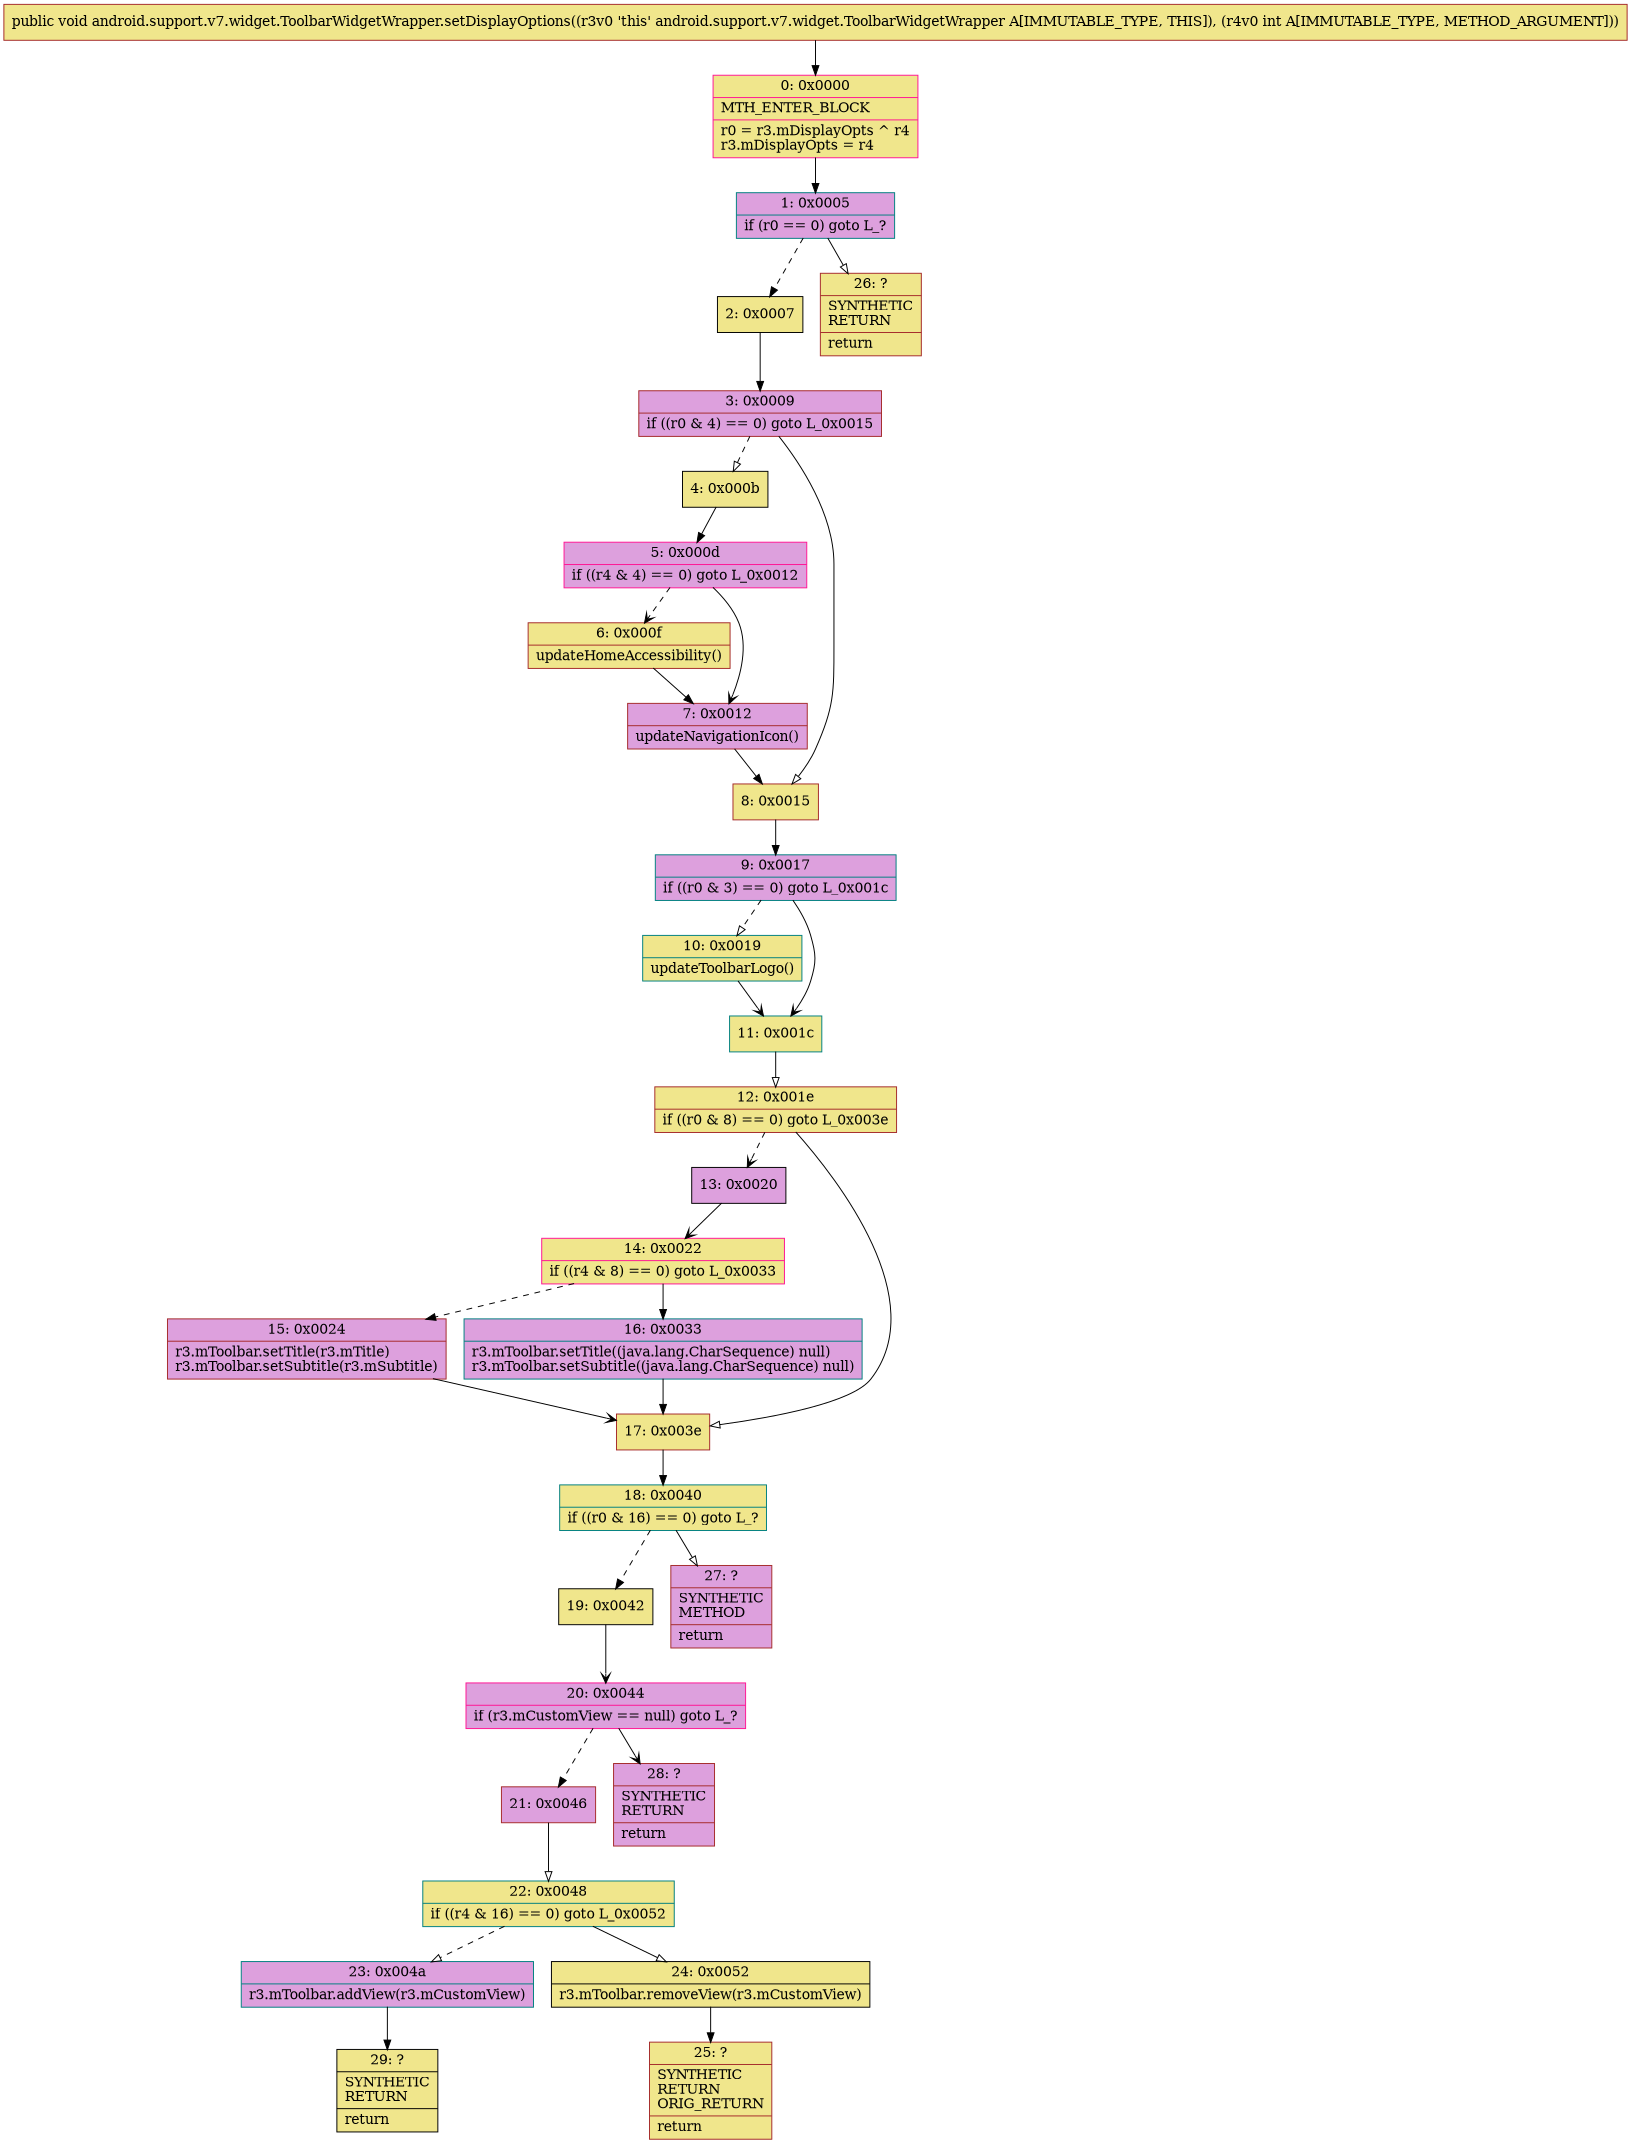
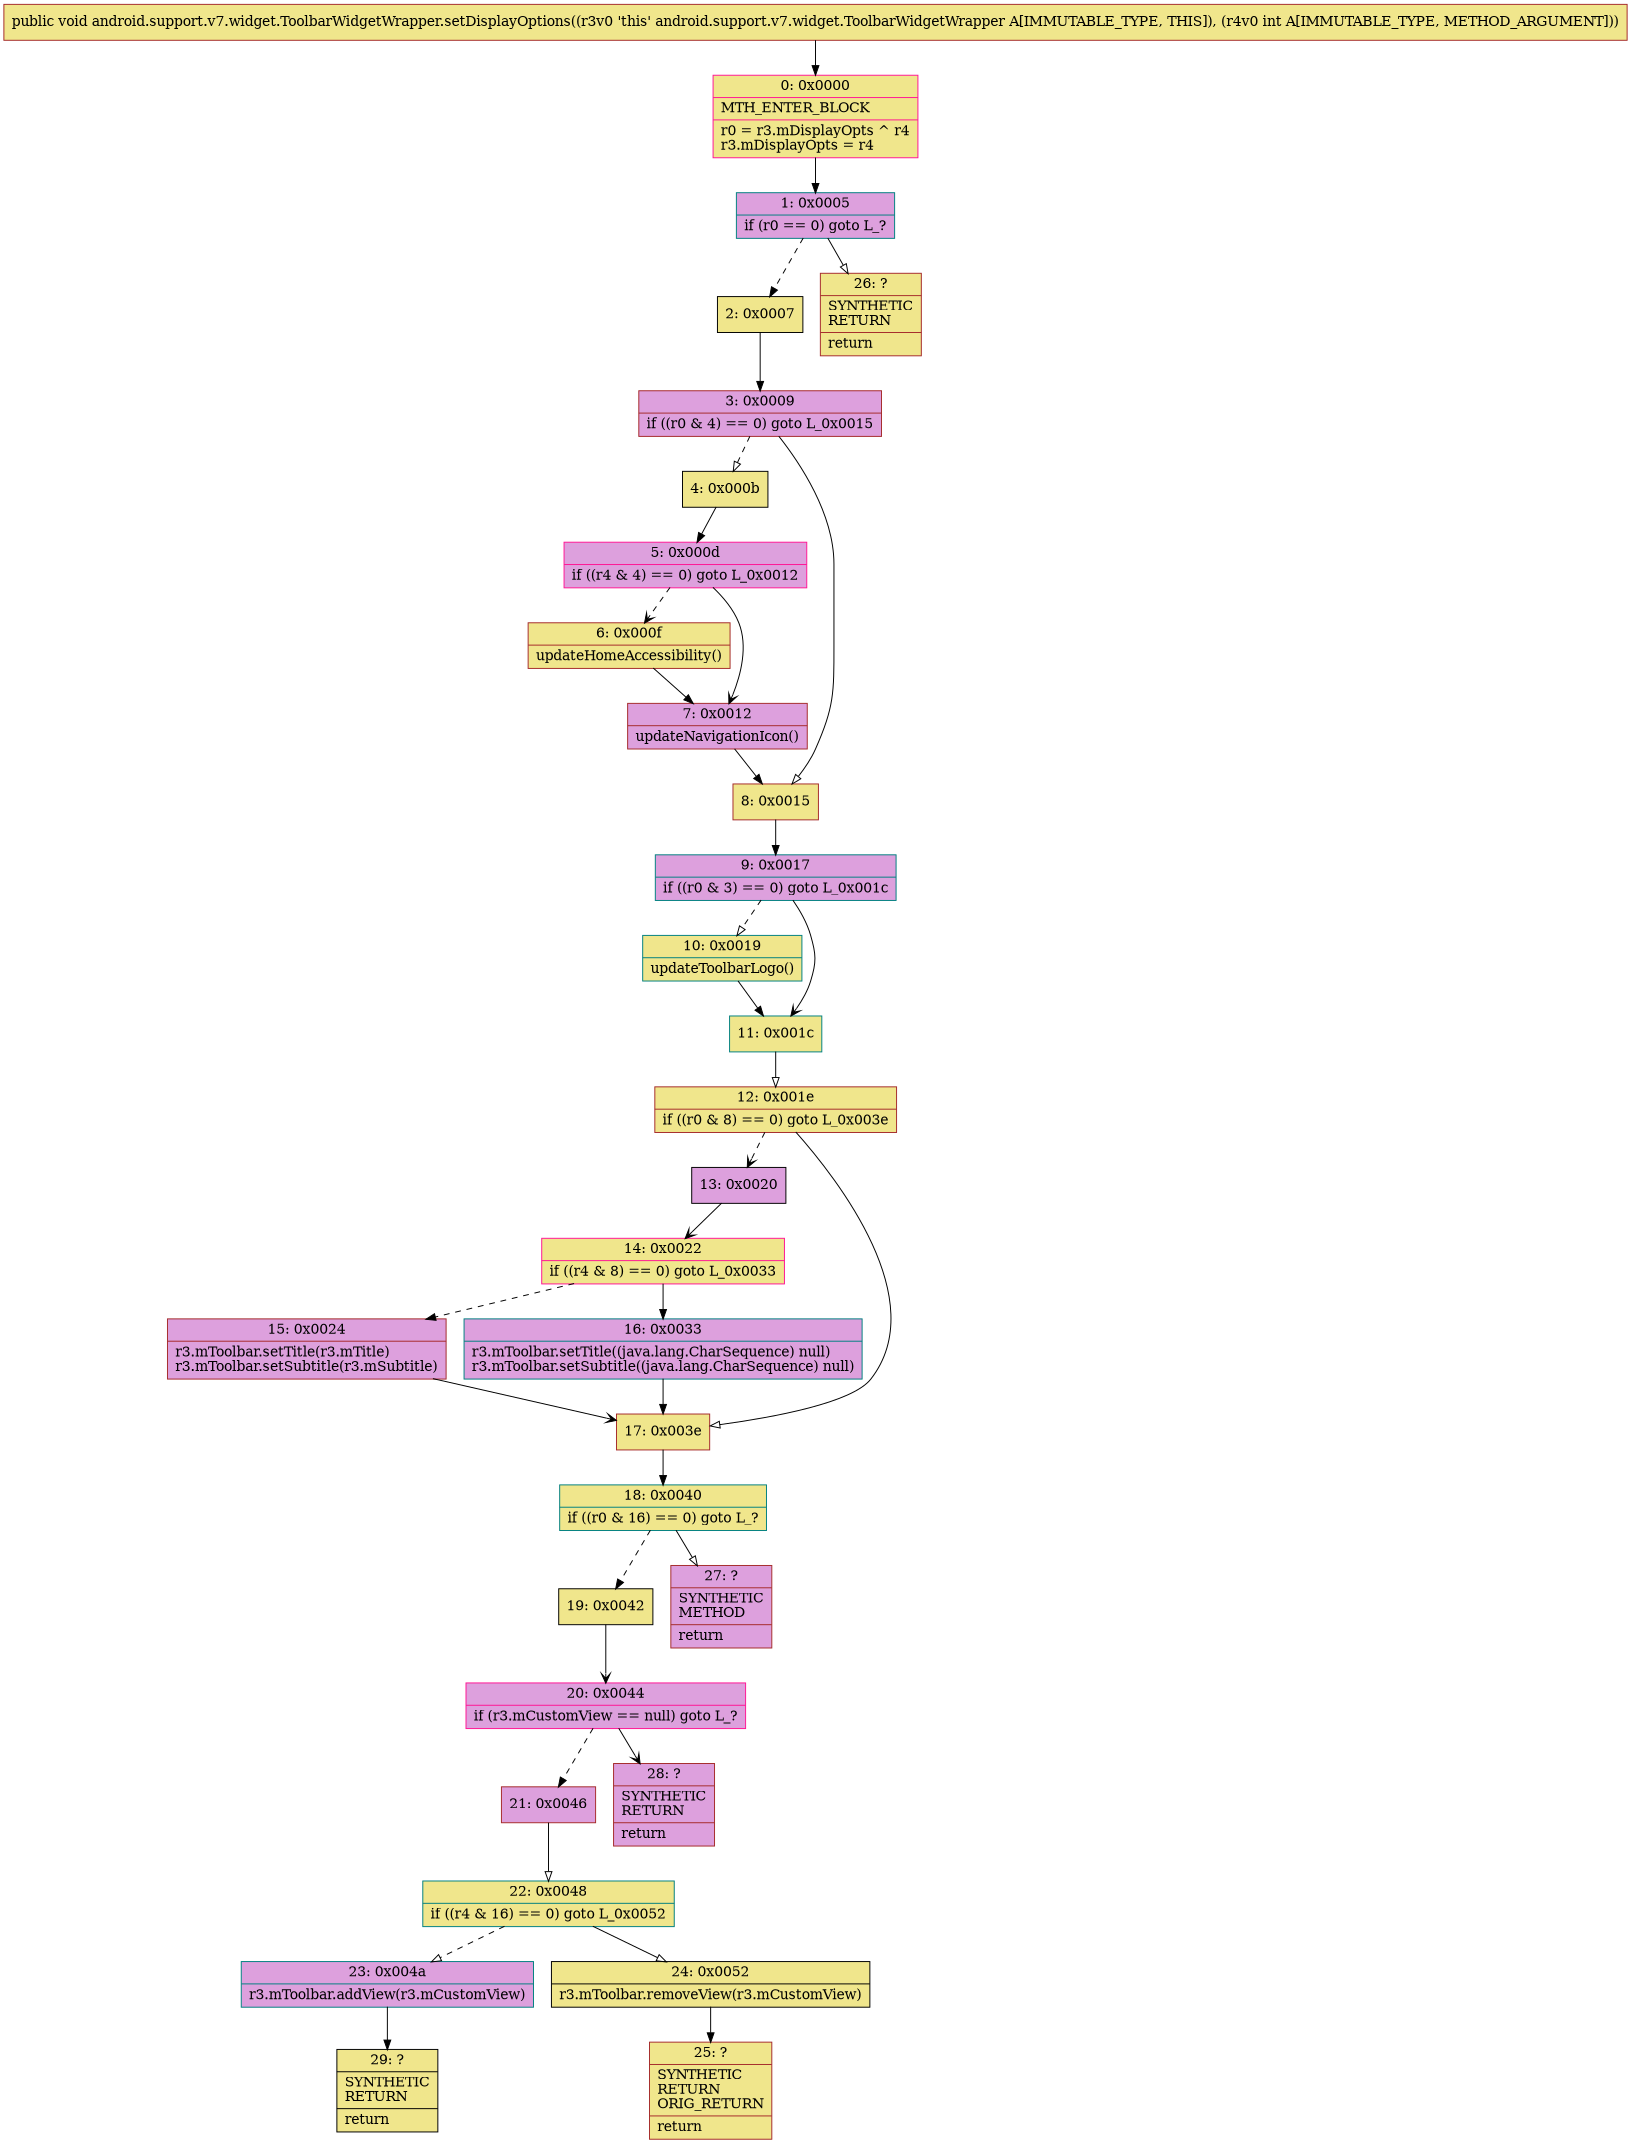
(748, 994) -> (748, 994)
